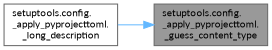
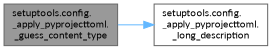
(131, 25) -> (131, 25)
